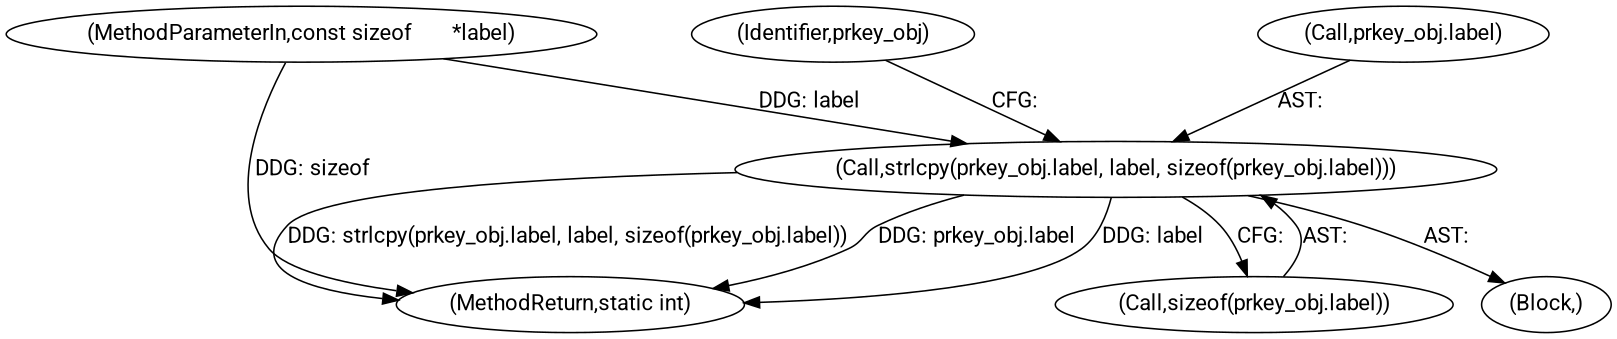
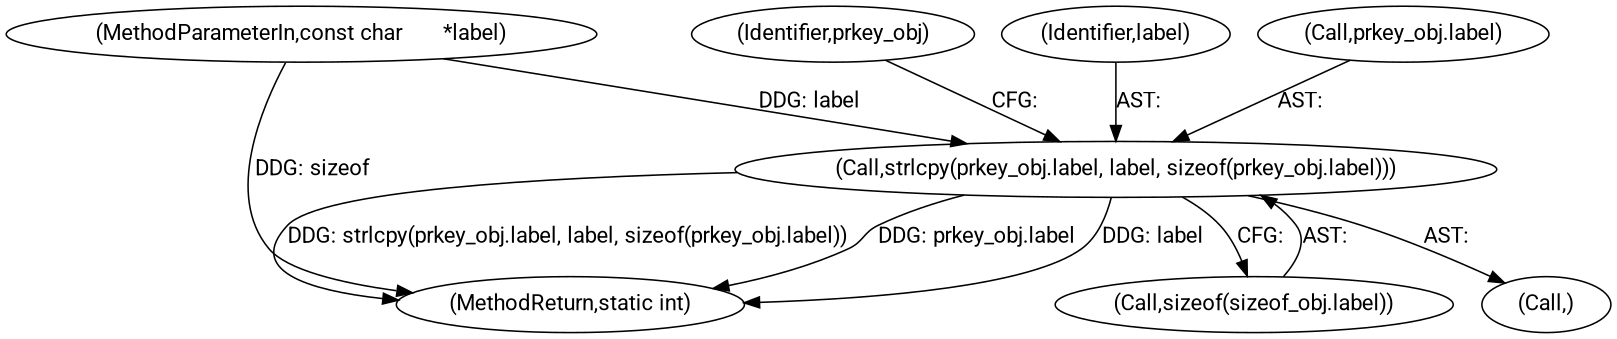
(302, 34) -> (302, 34)
none -> (1116, 34)
(1254, 305) -> (1254, 305)
(1546, 305) -> (1546, 305)
